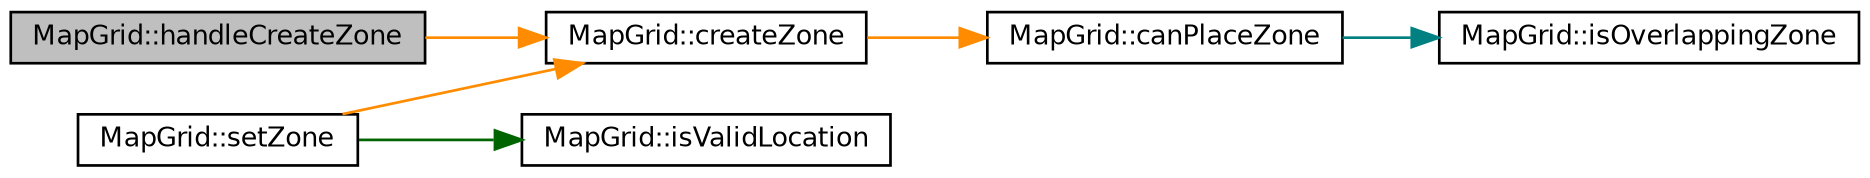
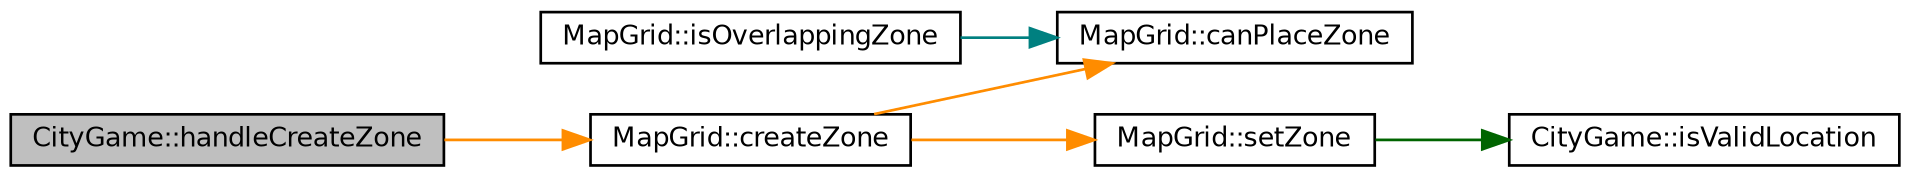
(218, 38) -> (227, 140)
(1377, 38) -> (995, 38)
(449, 91) -> (989, 140)
(706, 140) -> (1704, 140)
